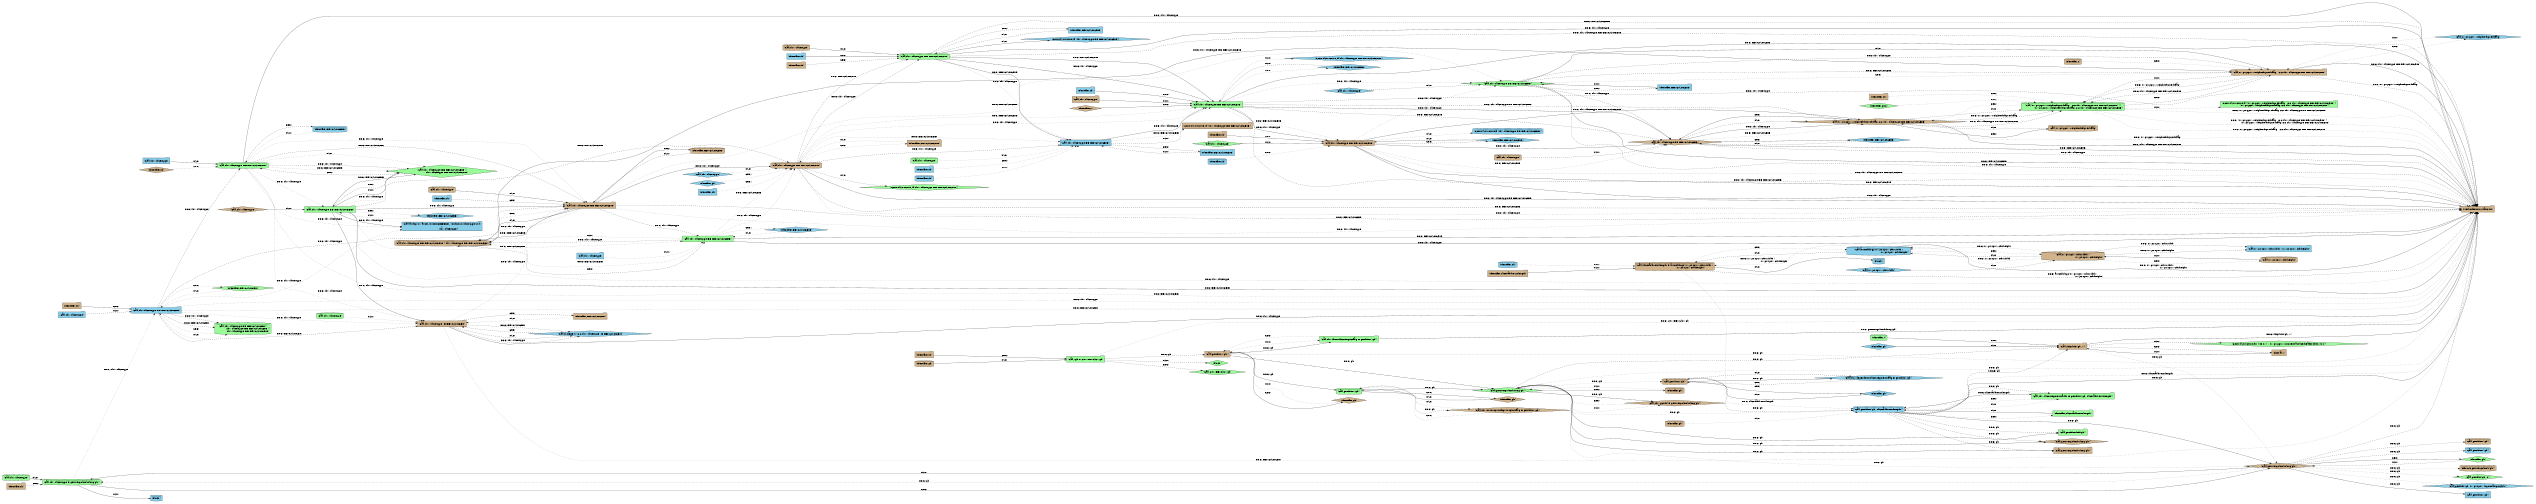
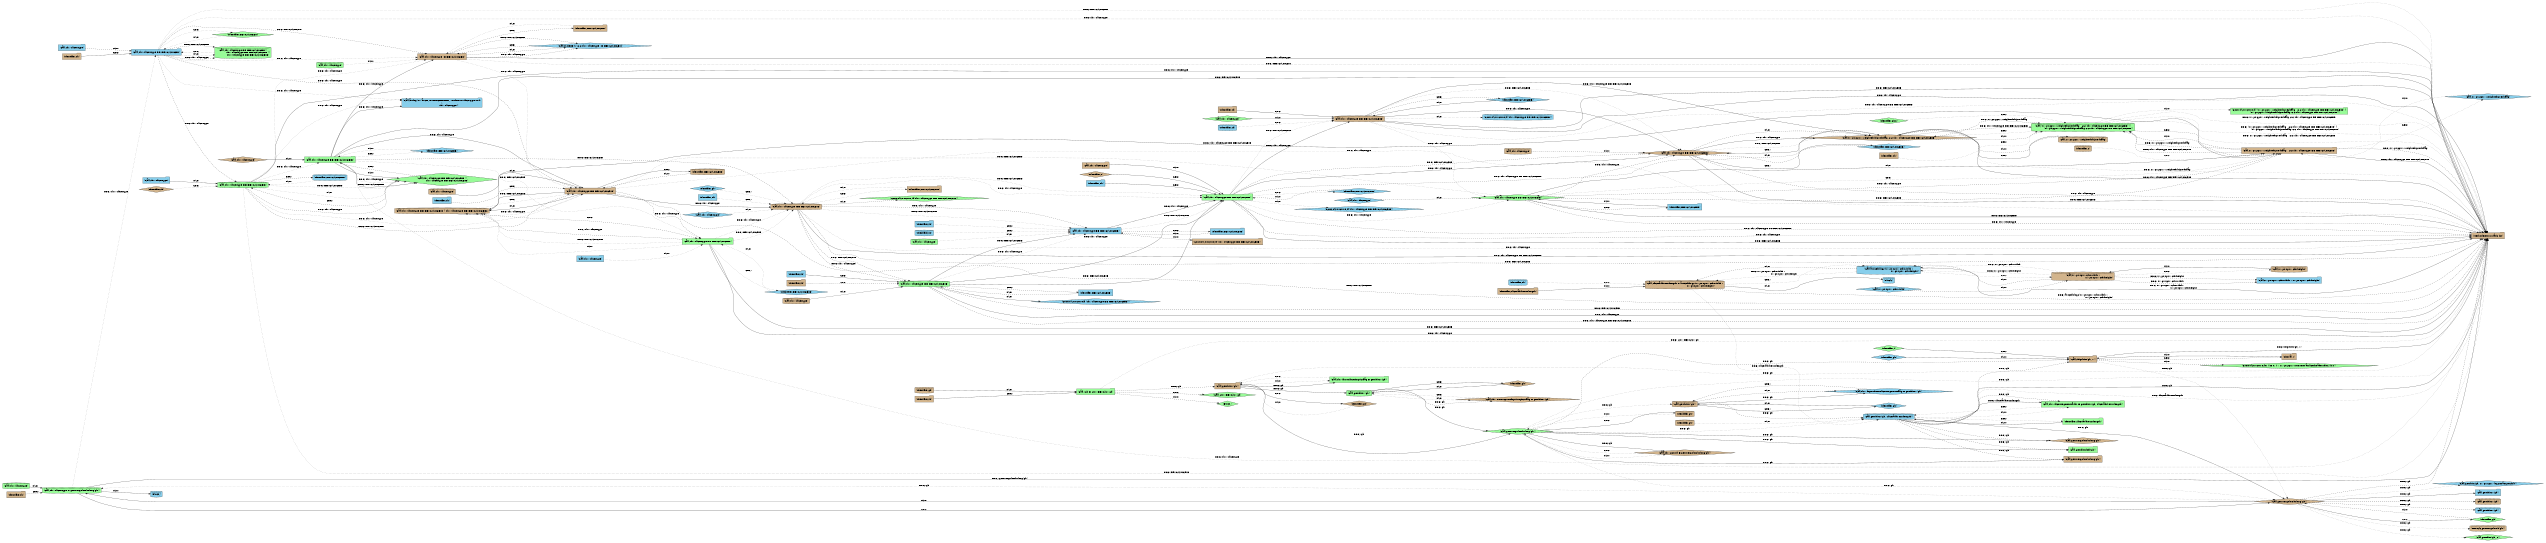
(1963, 331) -> (1380, 480)
(1879, 338) -> (1889, 348)
(1994, 371) -> (2004, 368)
